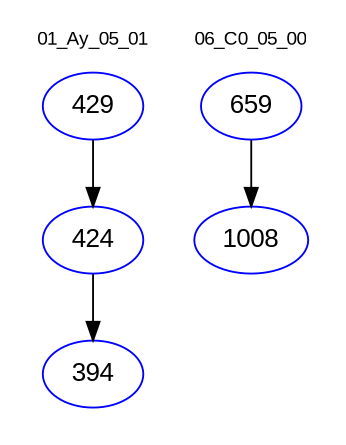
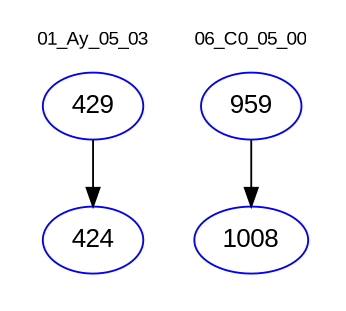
(93, 40) -> (93, 40)
(251, 106) -> (251, 106)
(93, 374) -> none
